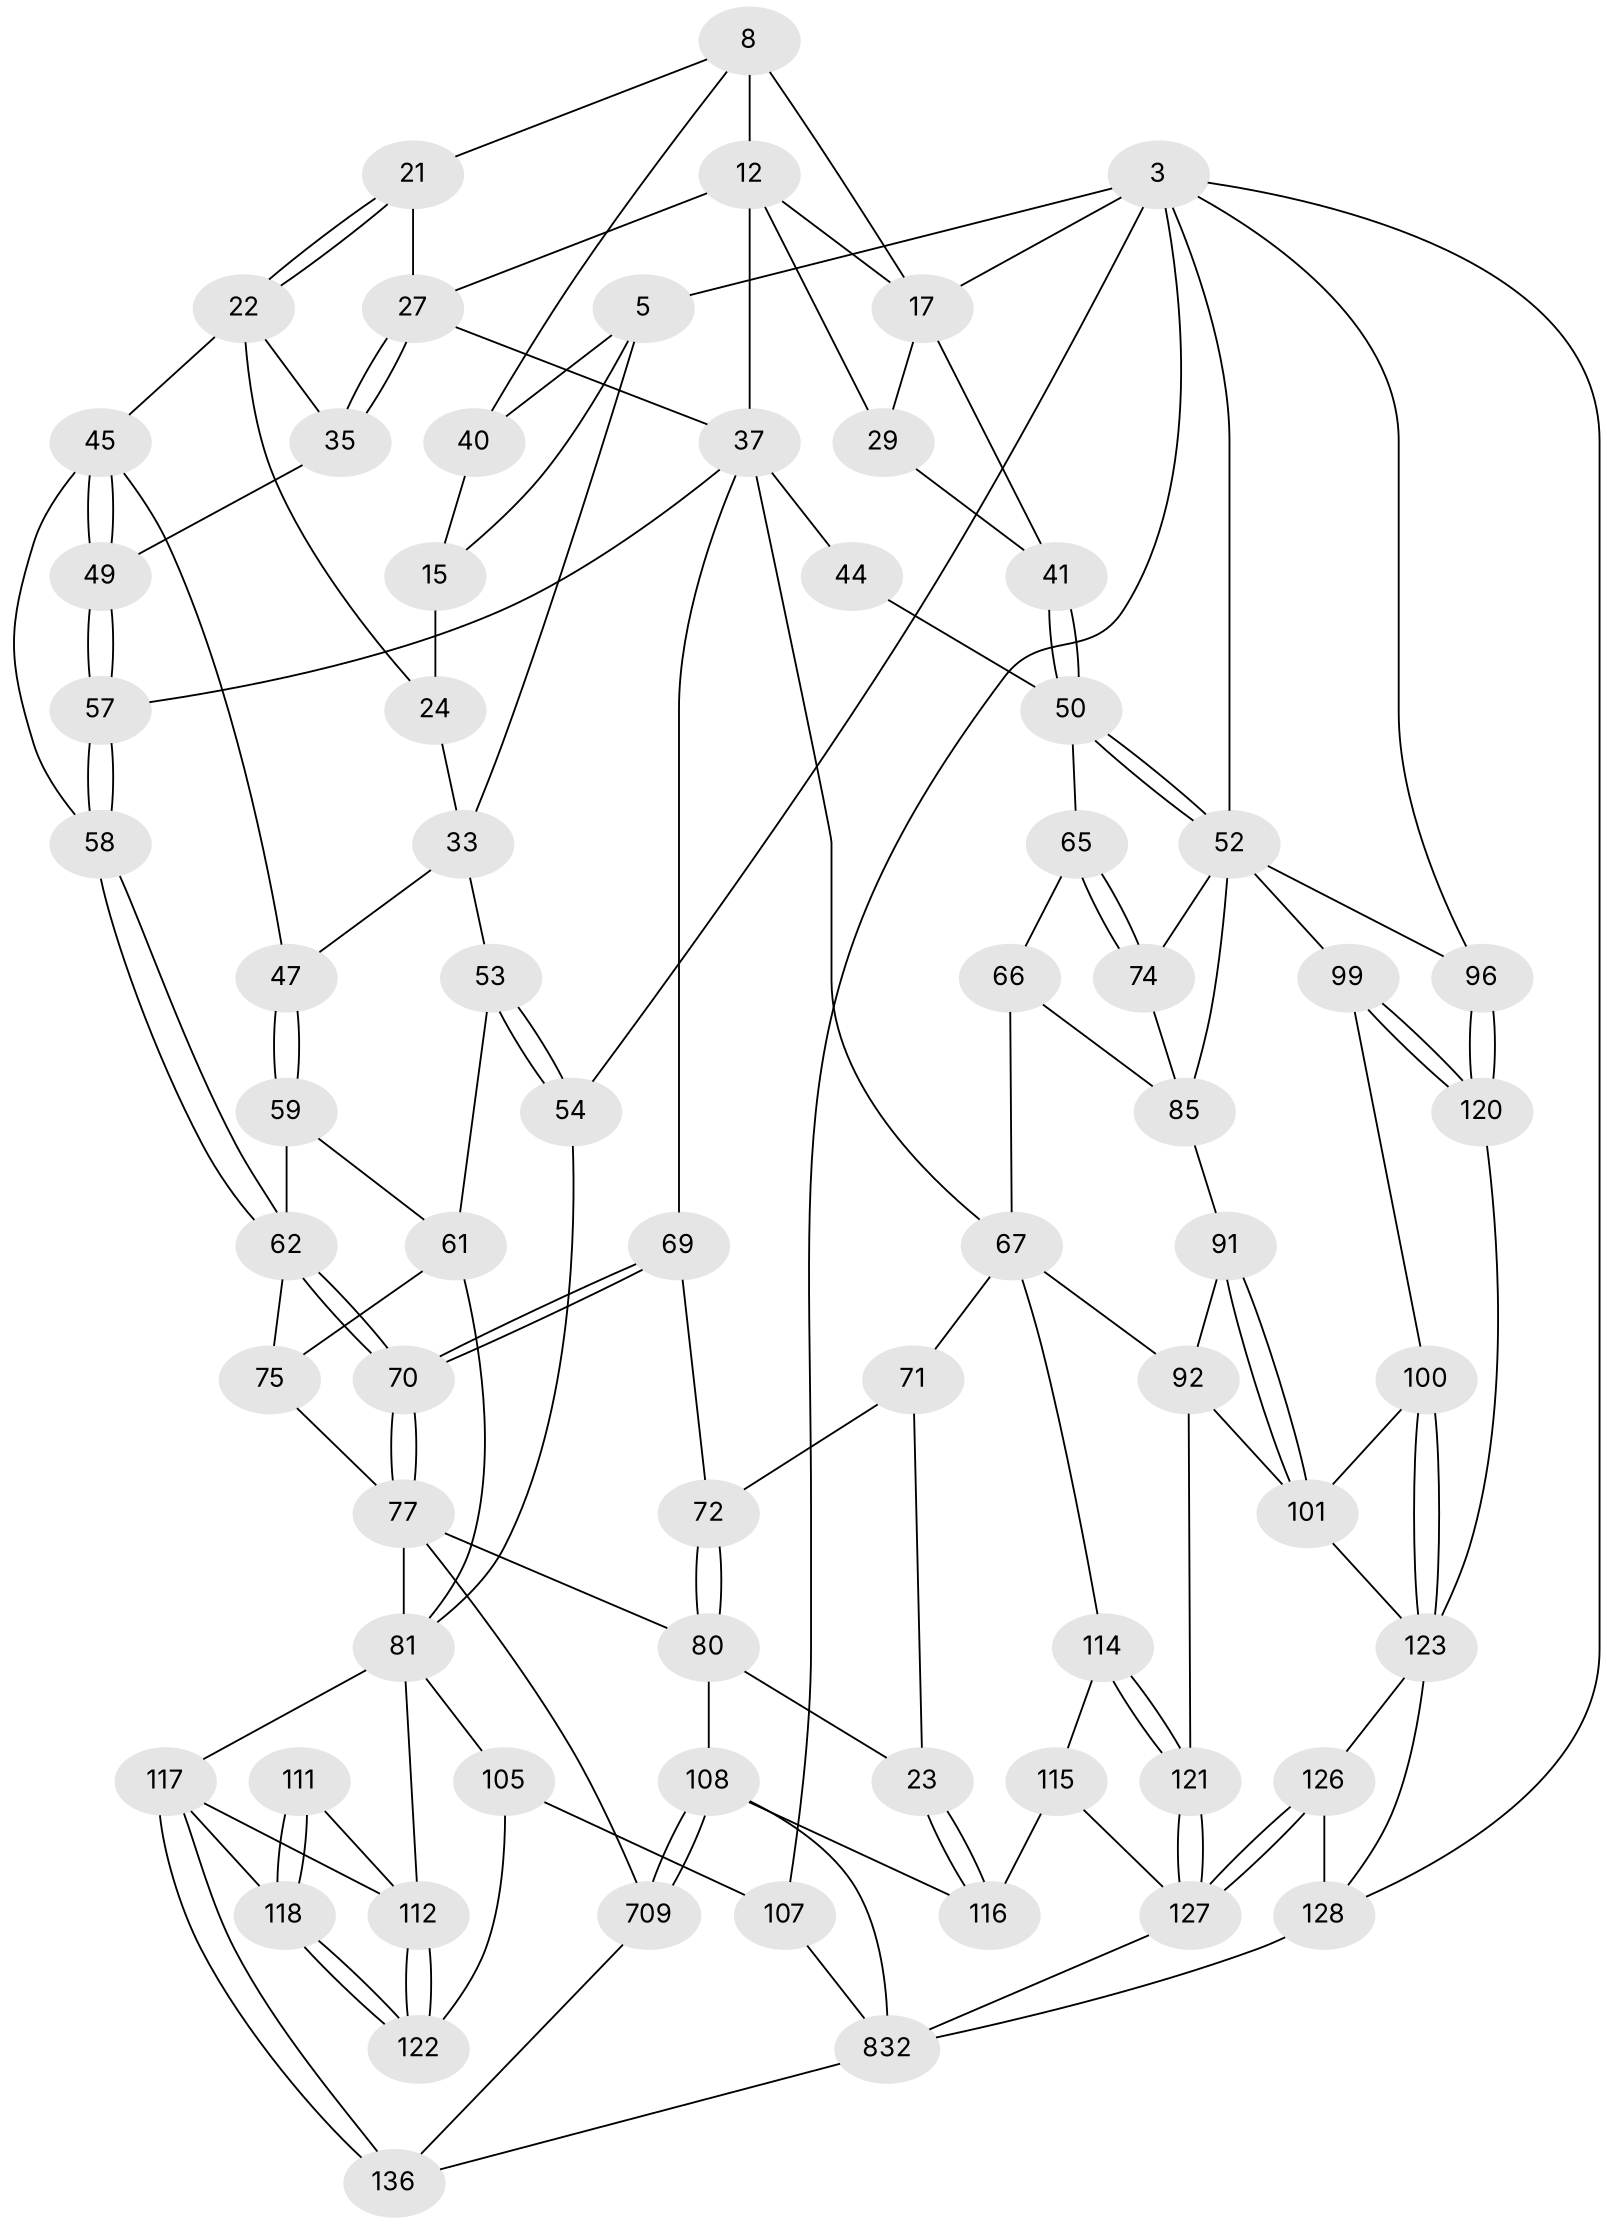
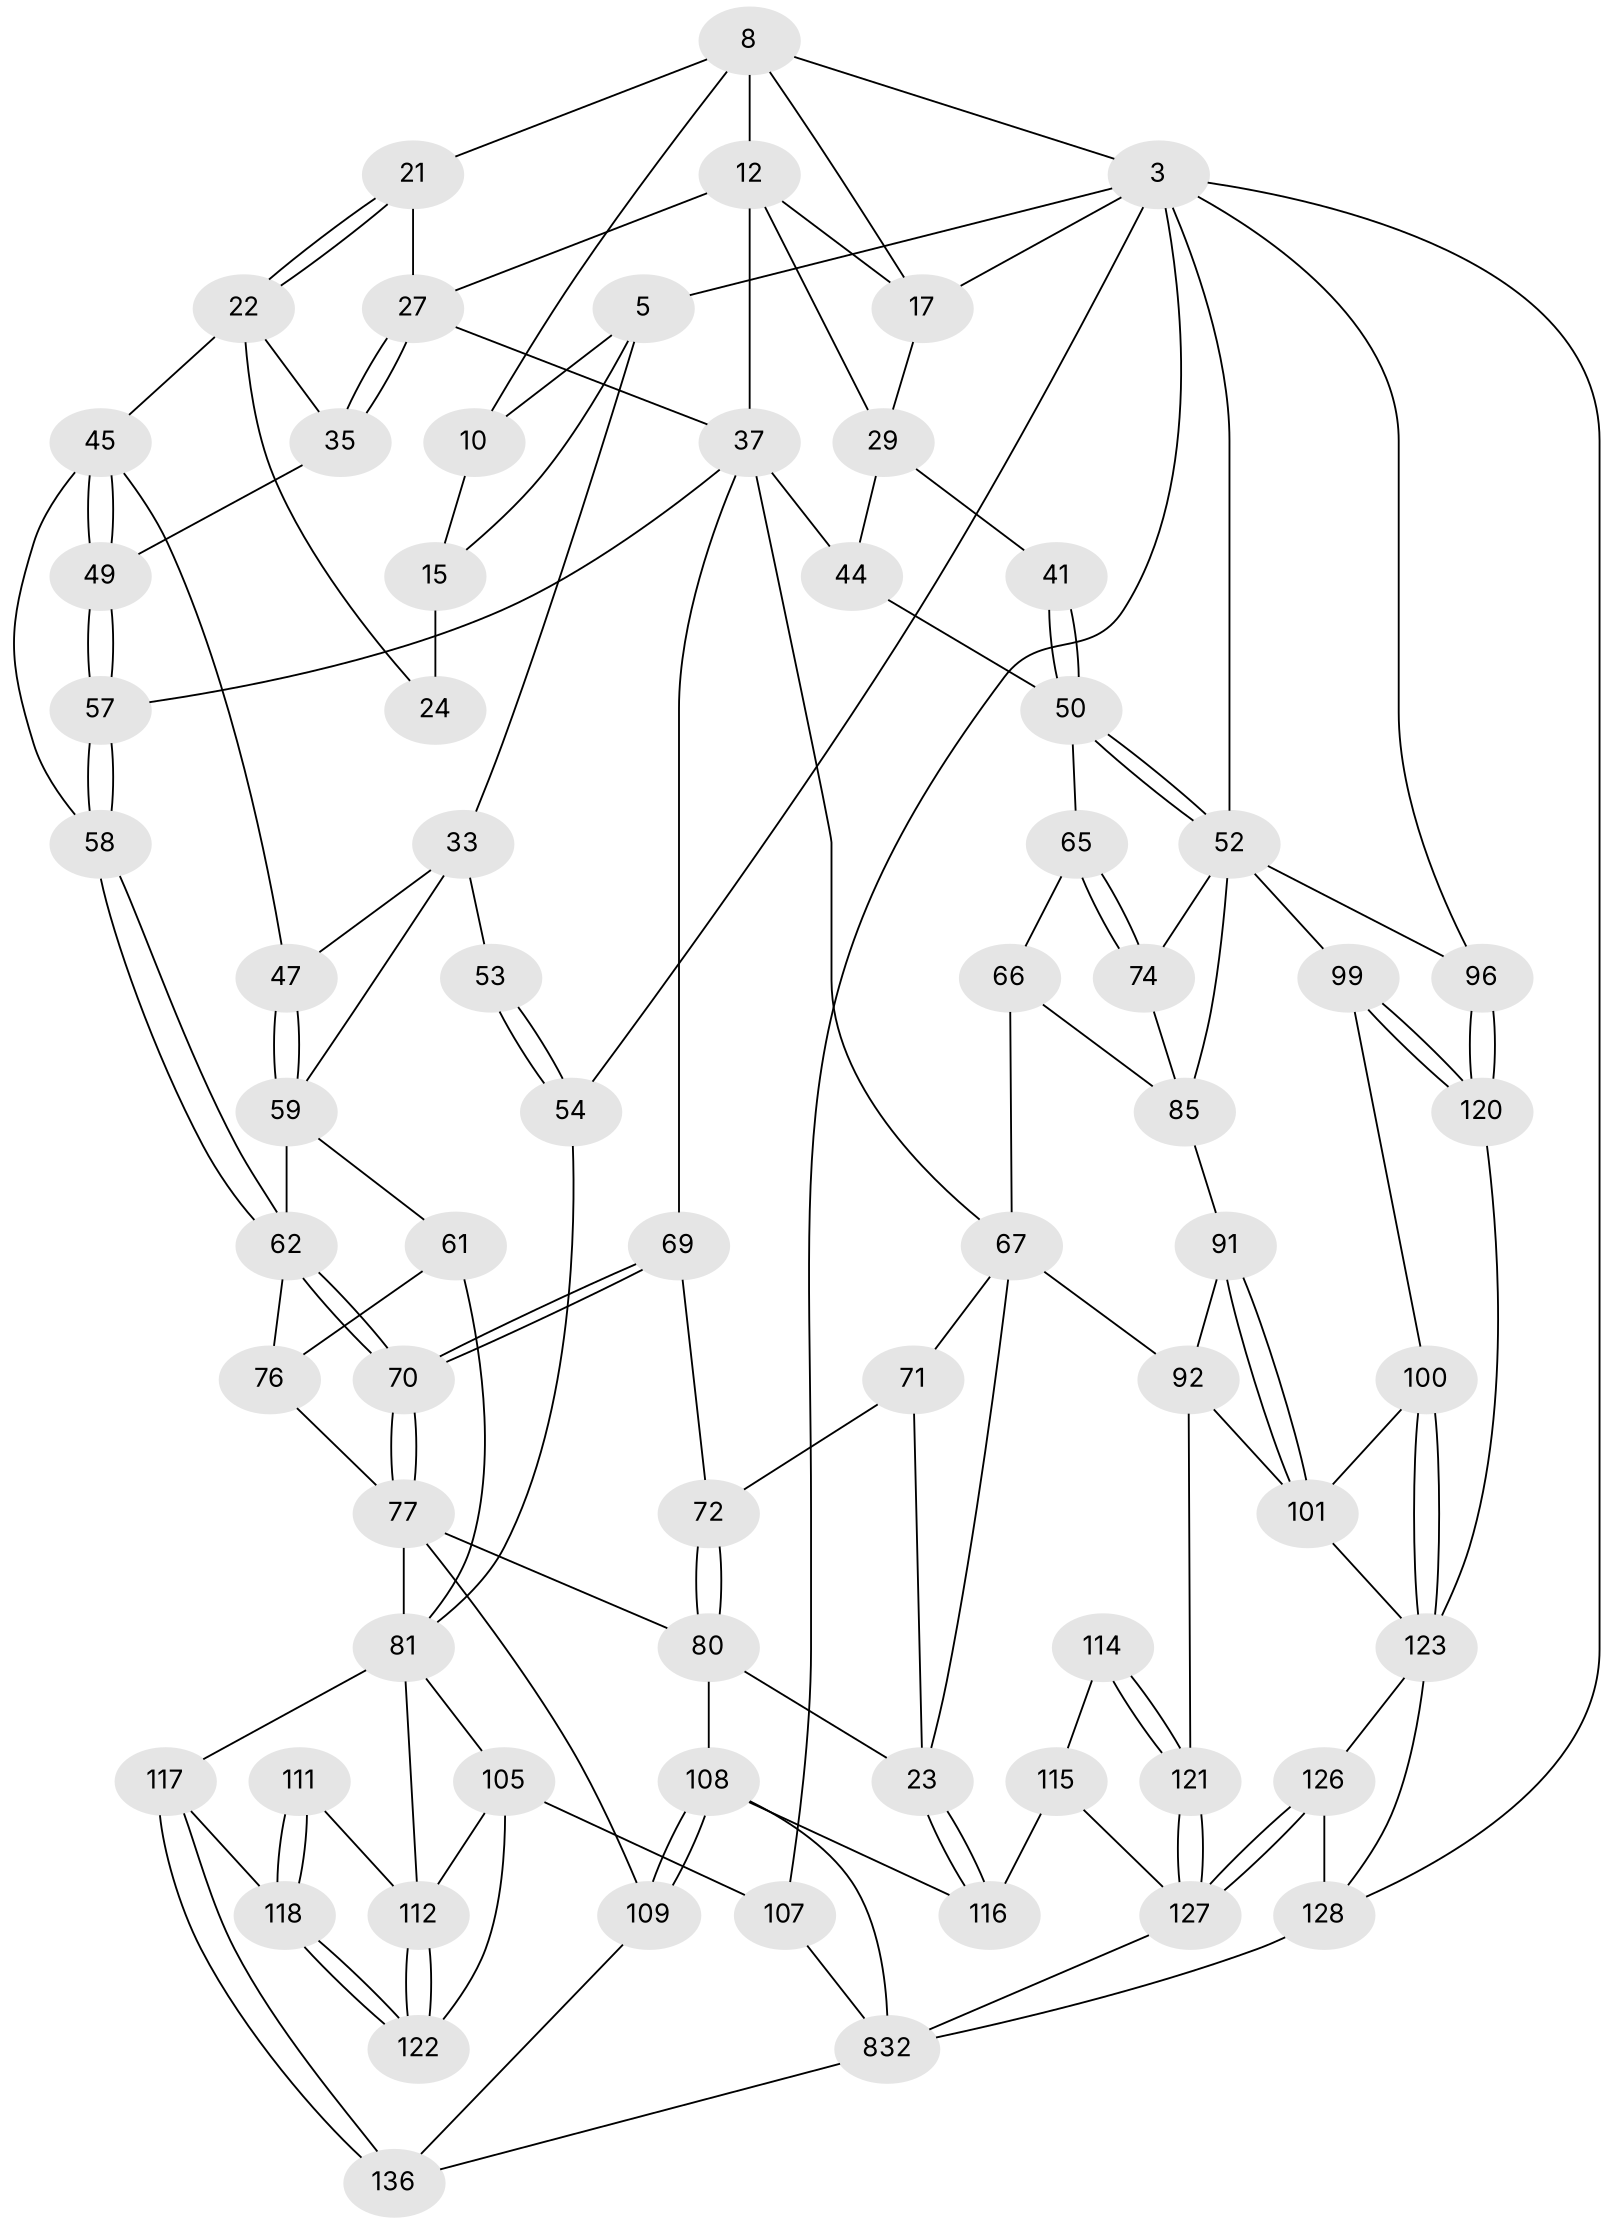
none -> (954, 108)
(989, 442) -> none
(474, 443) -> (474, 443)
none -> (868, 509)
(449, 777) -> (376, 979)
(474, 1112) -> none
(270, 1380) -> (270, 1380)
(1065, 1446) -> (976, 1515)
(292, 1848) -> (461, 1849)
(649, 1916) -> (649, 1916)
